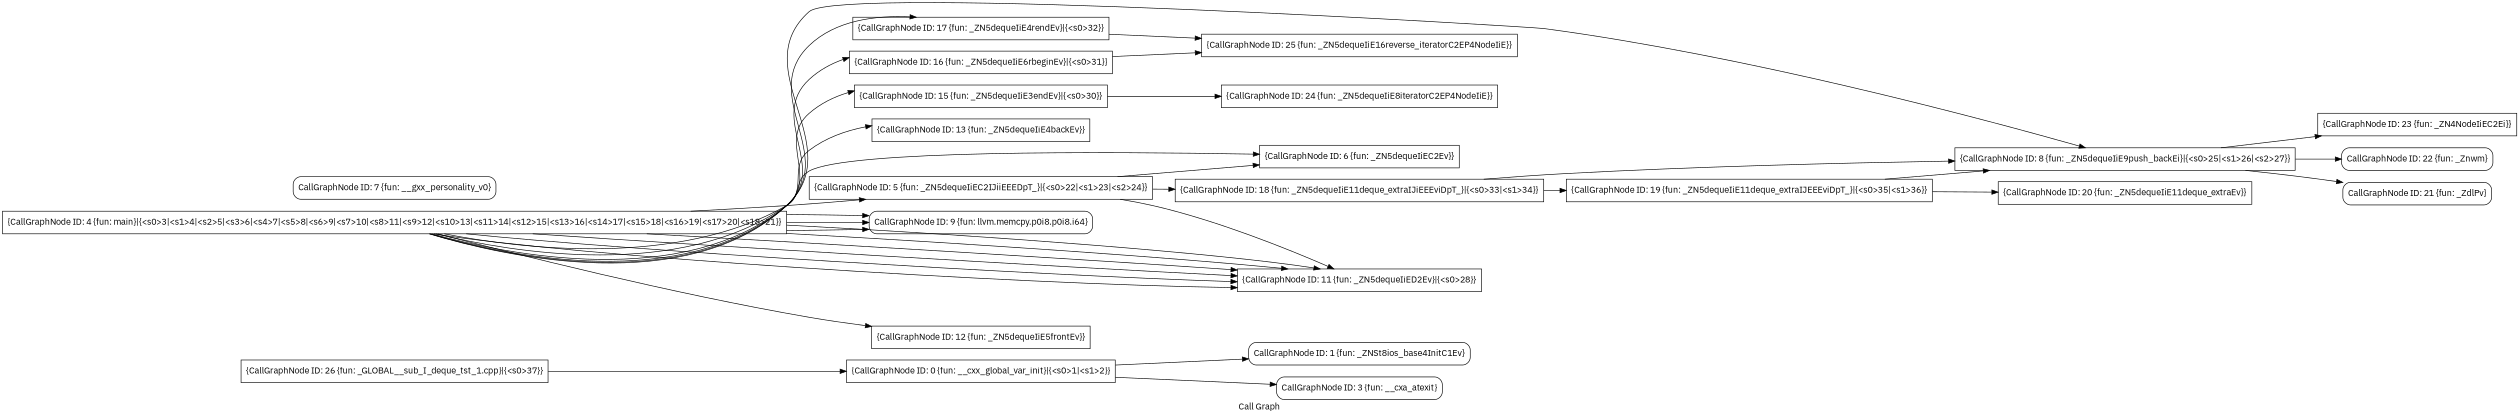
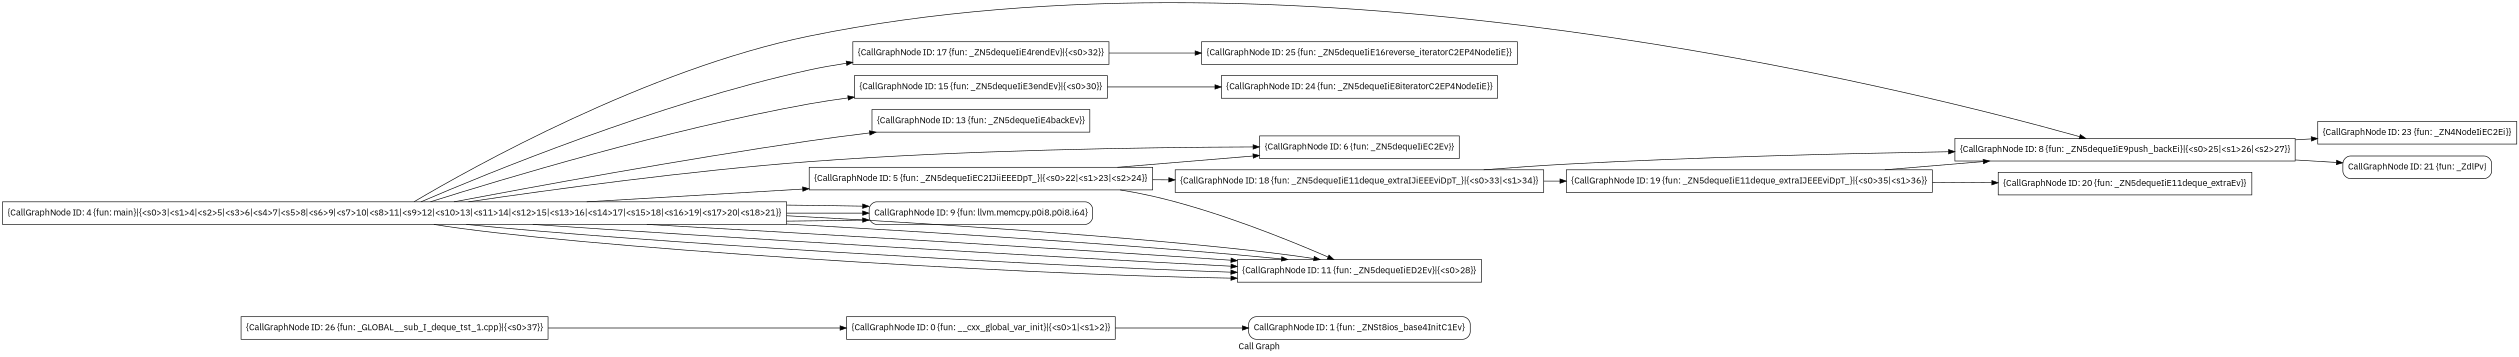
(981, 62) -> none
(2417, 159) -> none
(395, 188) -> none
(981, 337) -> none
(1359, 388) -> none
